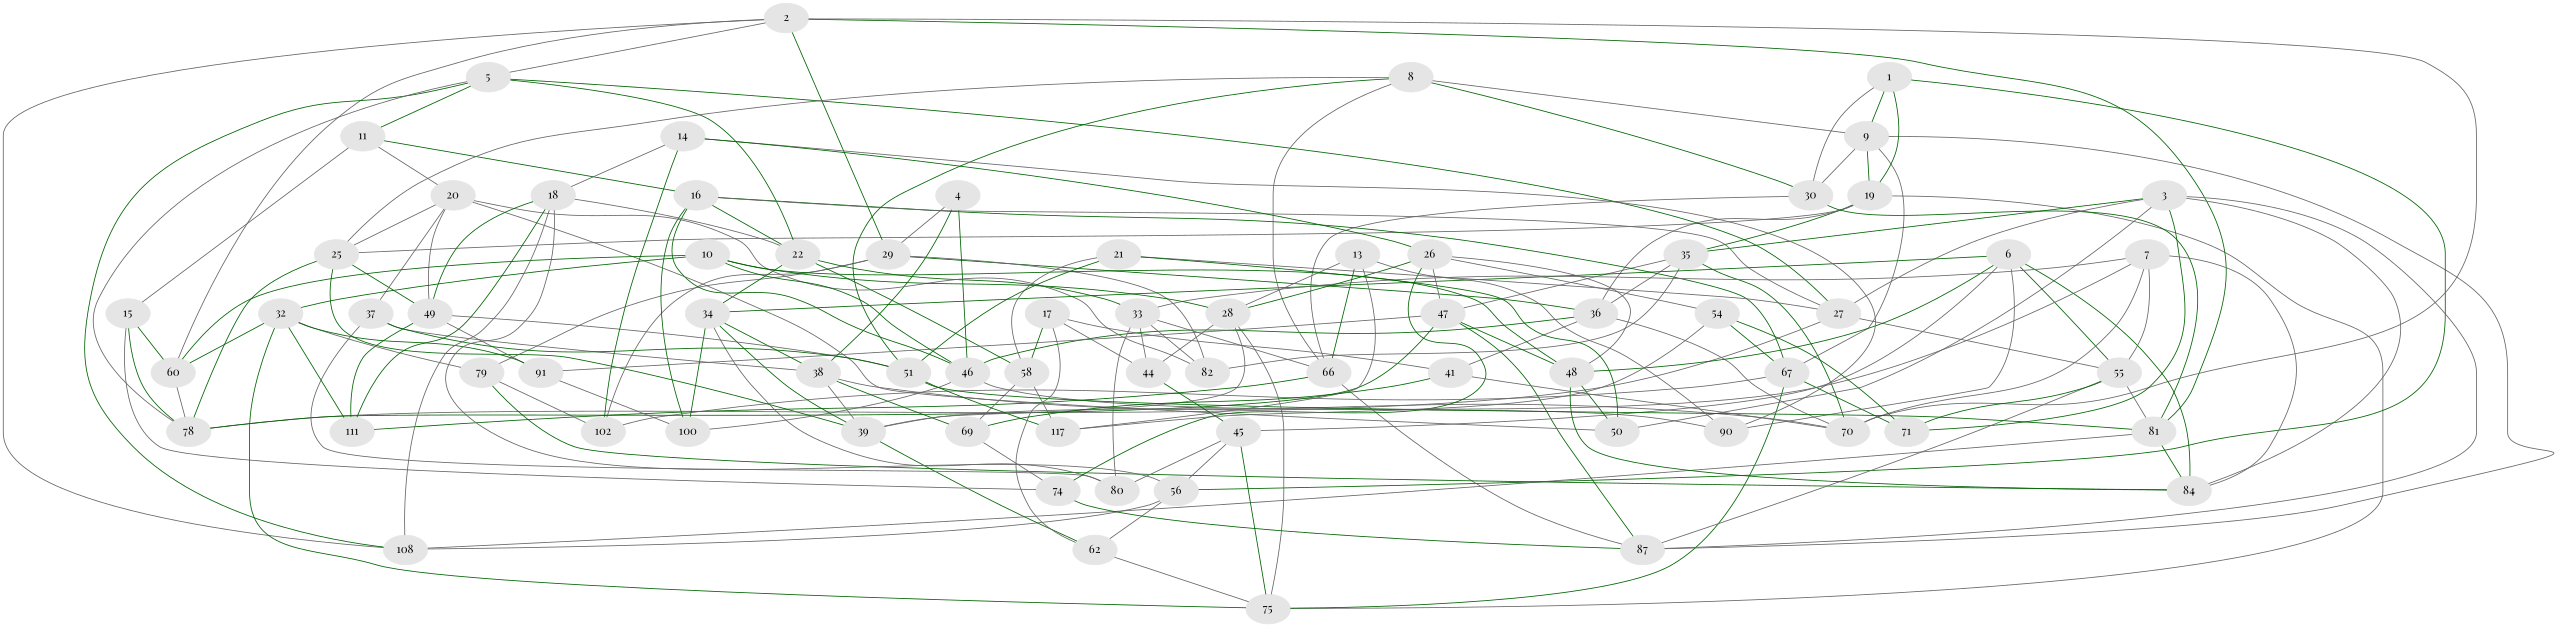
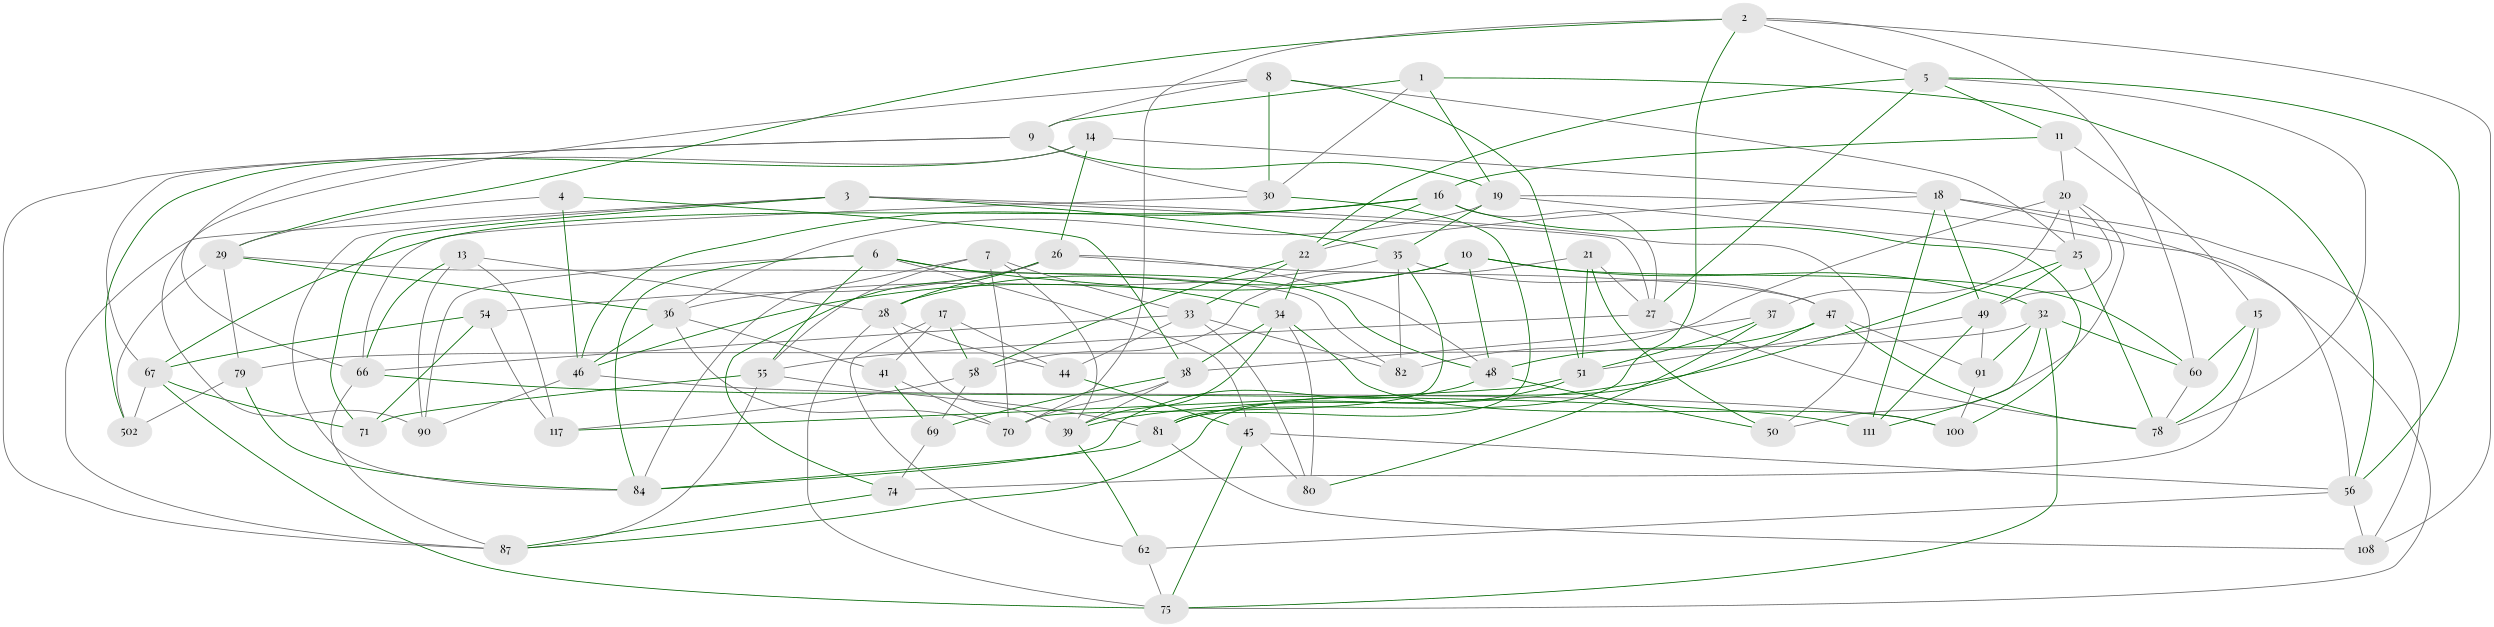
(95, 281) -> (2375, 126)
(603, 432) -> (130, 432)
(574, 467) -> (1550, 421)
